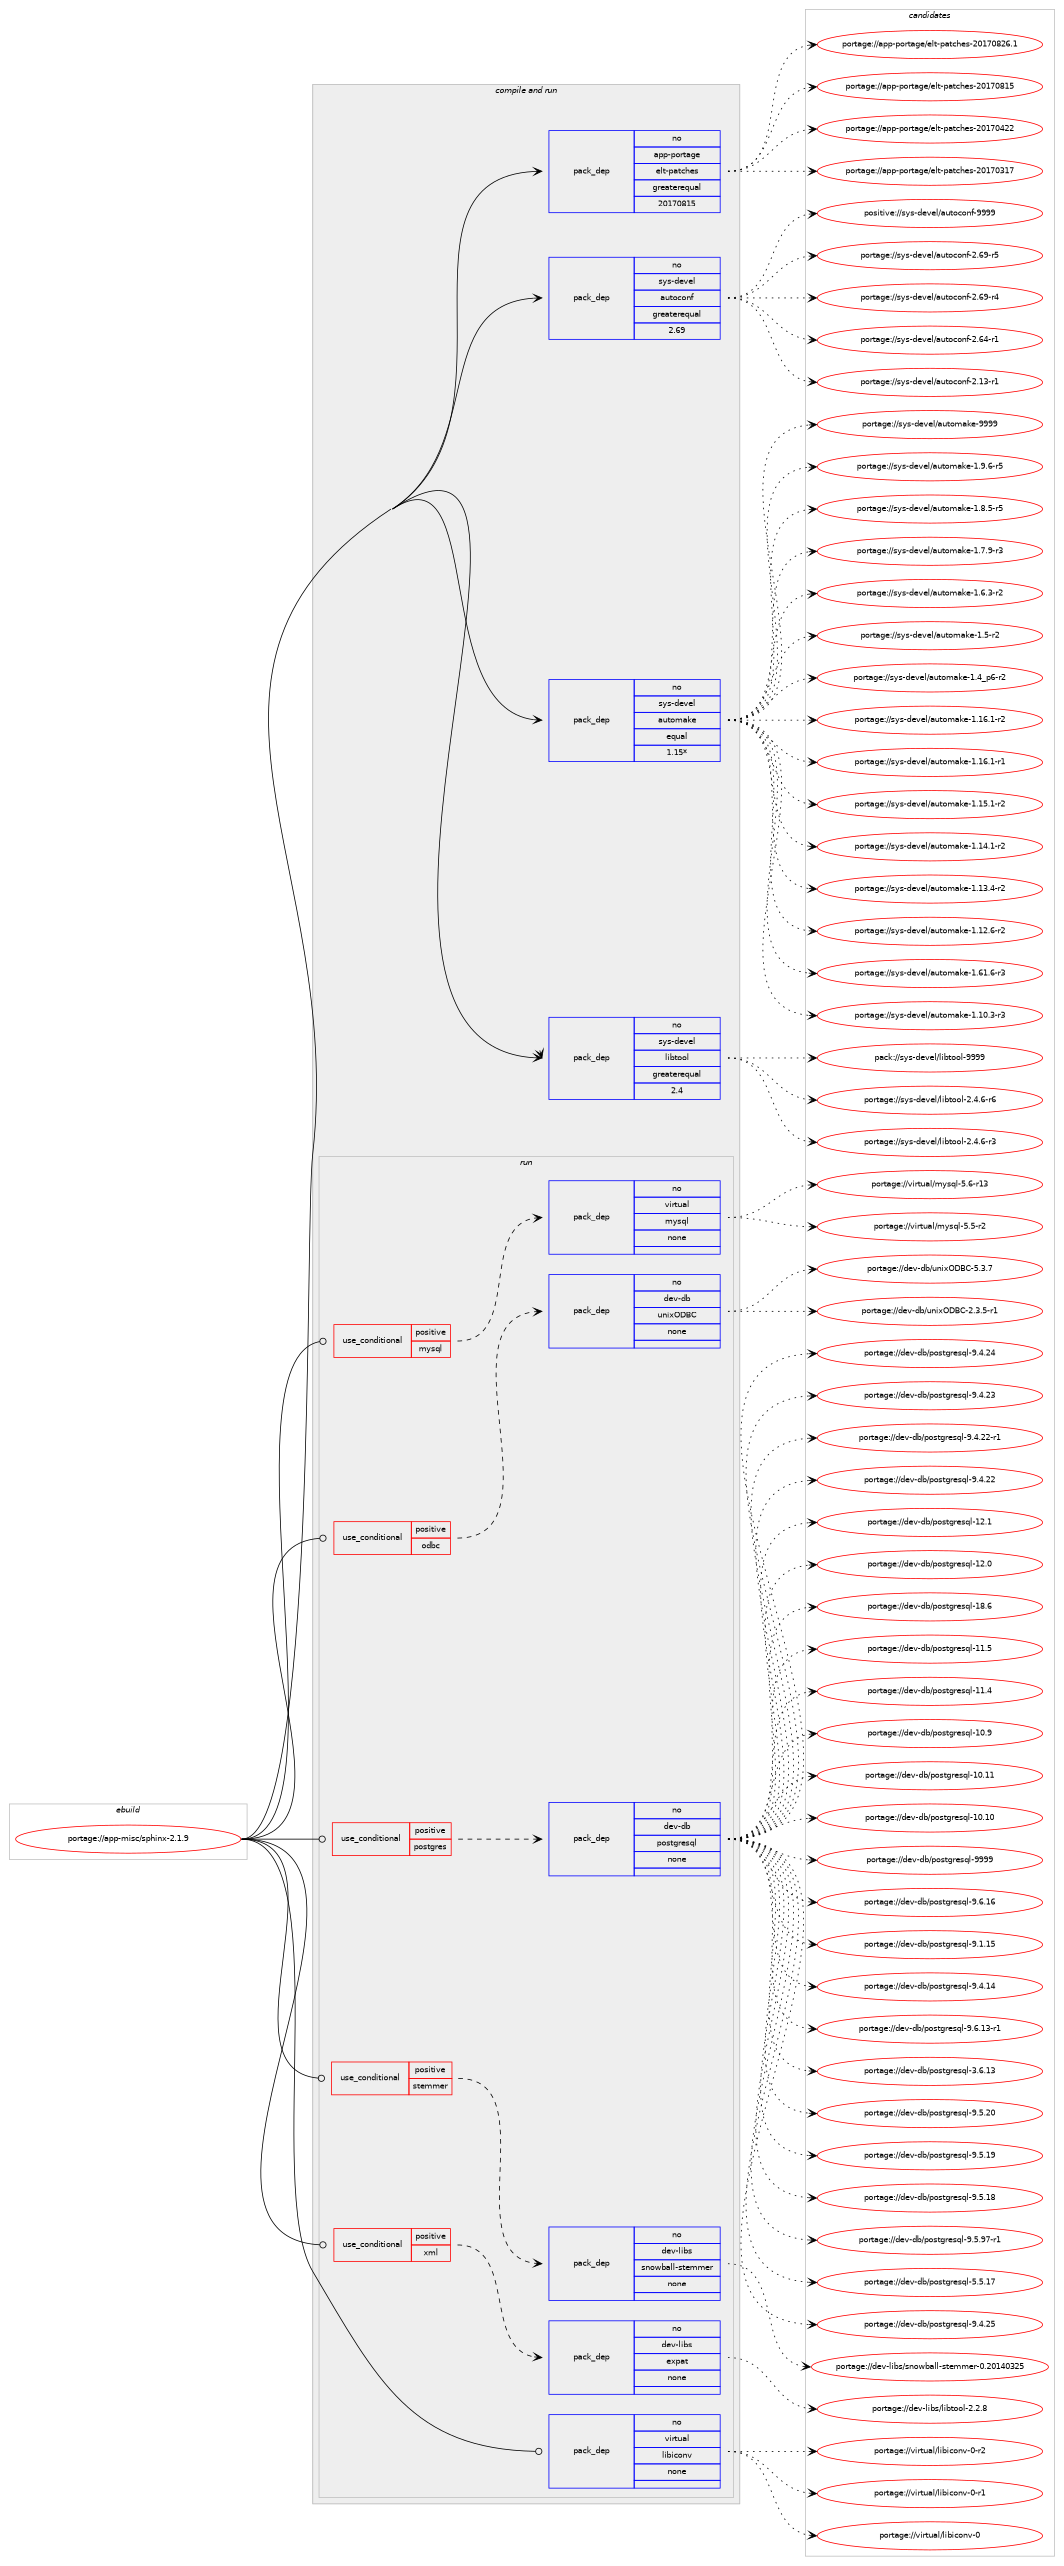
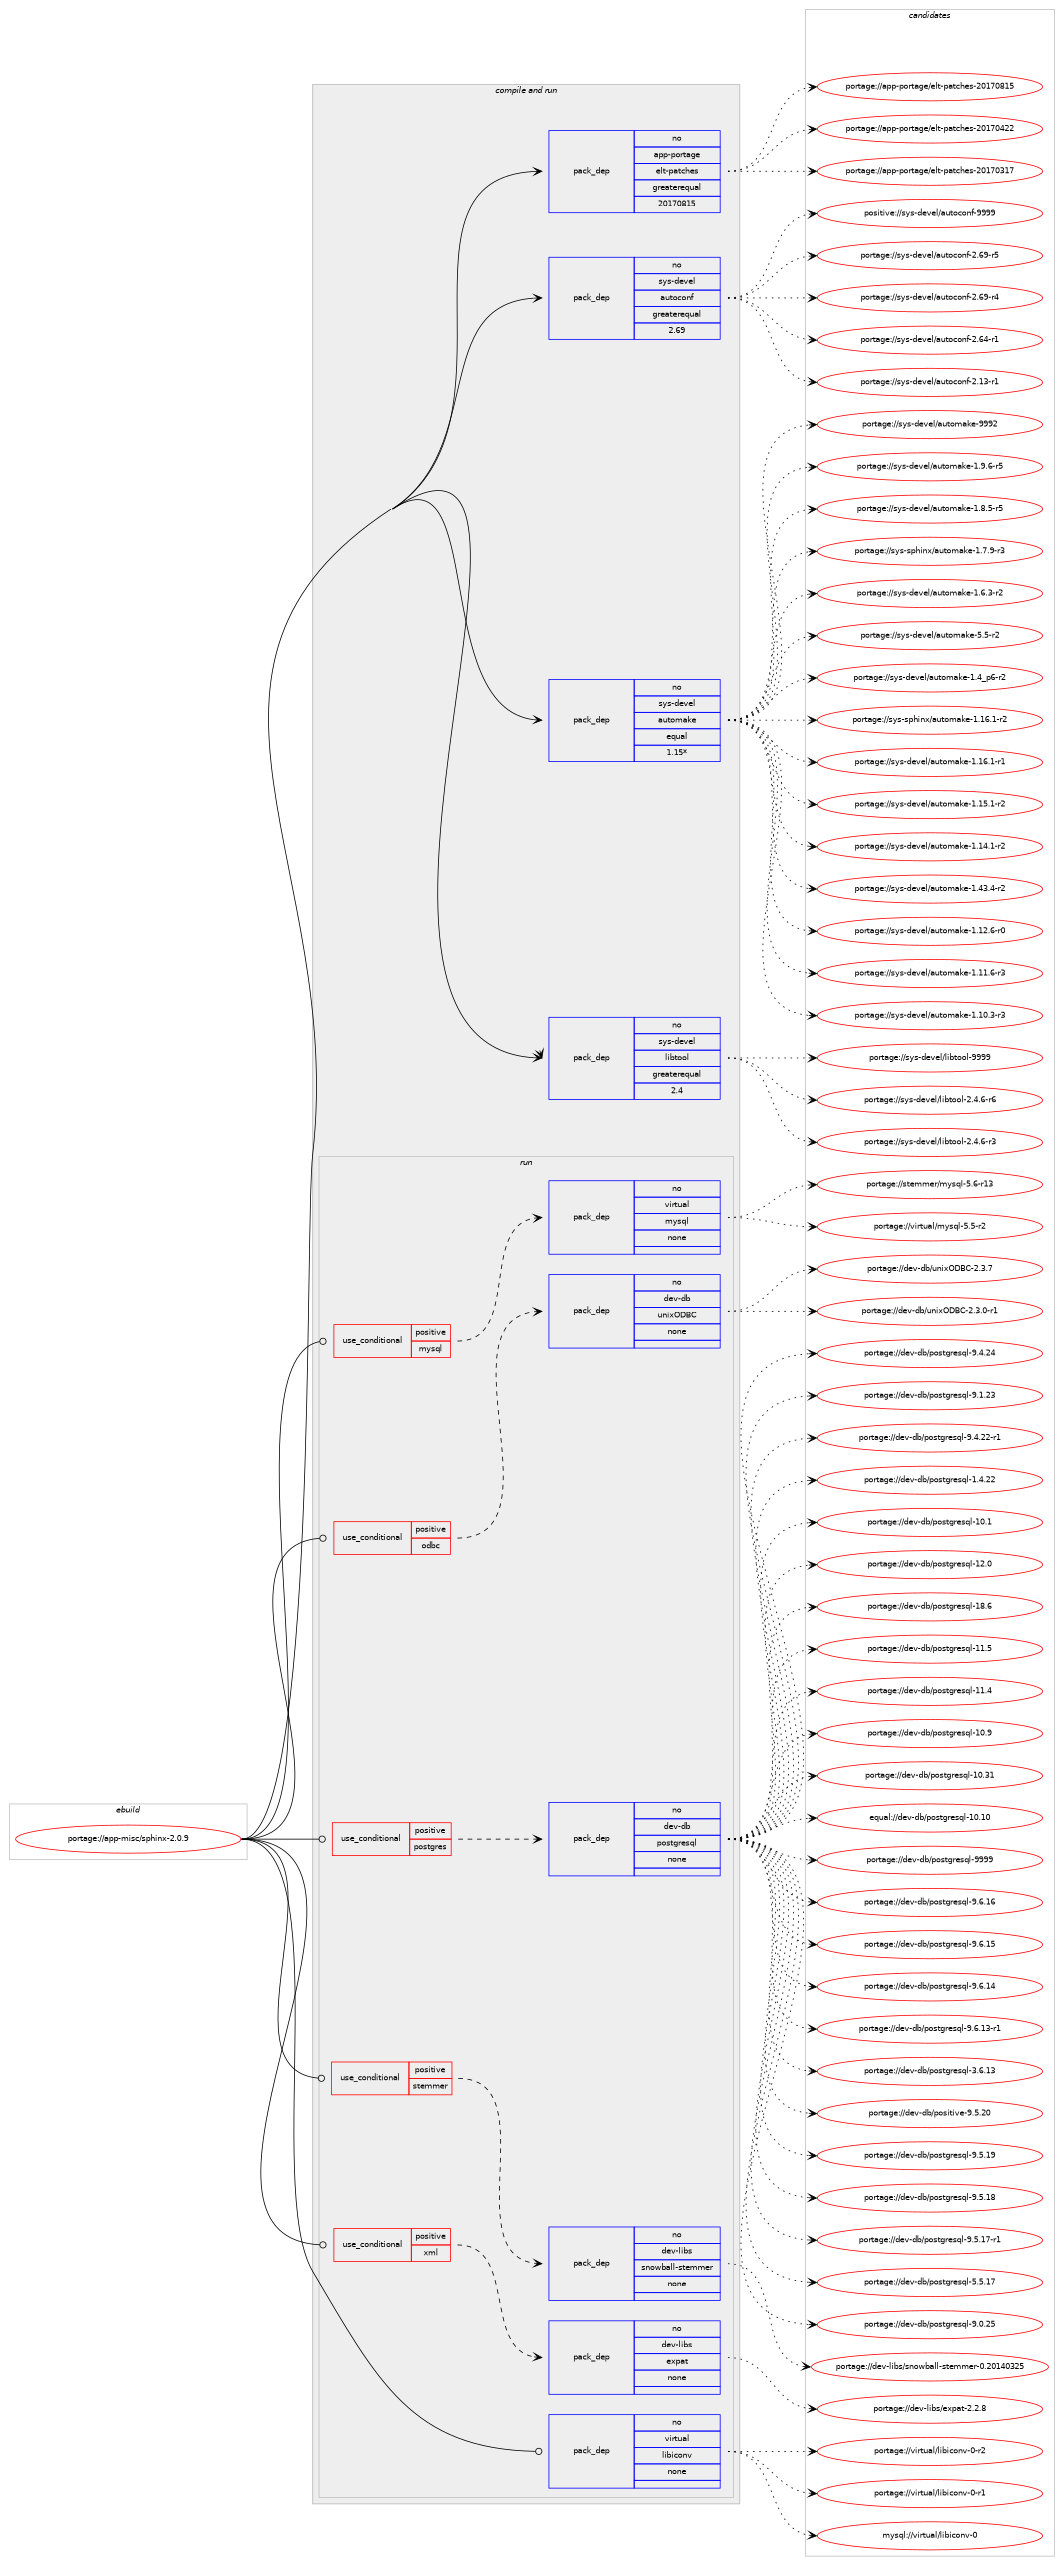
(930, 45) -> none
(930, 425) -> (930, 425)
(930, 551) -> (930, 551)
(930, 636) -> (930, 636)
(930, 720) -> (930, 720)
(930, 889) -> (930, 889)
(930, 931) -> (930, 931)
(930, 974) -> (930, 974)
(930, 1058) -> (930, 1058)
(930, 1185) -> (930, 1185)
(930, 1269) -> (930, 1269)
(930, 1311) -> (930, 1311)
(930, 1396) -> (930, 1396)
(930, 1480) -> (930, 1480)
(930, 1522) -> (930, 1522)
(930, 1776) -> (930, 1776)
(930, 1818) -> (930, 1818)
(128, 1839) -> (128, 1839)
(930, 1945) -> (930, 1945)
(930, 1987) -> (930, 1987)
(930, 2114) -> (930, 2114)
(930, 2240) -> (930, 2240)
(930, 2325) -> (930, 2325)
(930, 2409) -> (930, 2409)
(930, 2536) -> (930, 2536)
